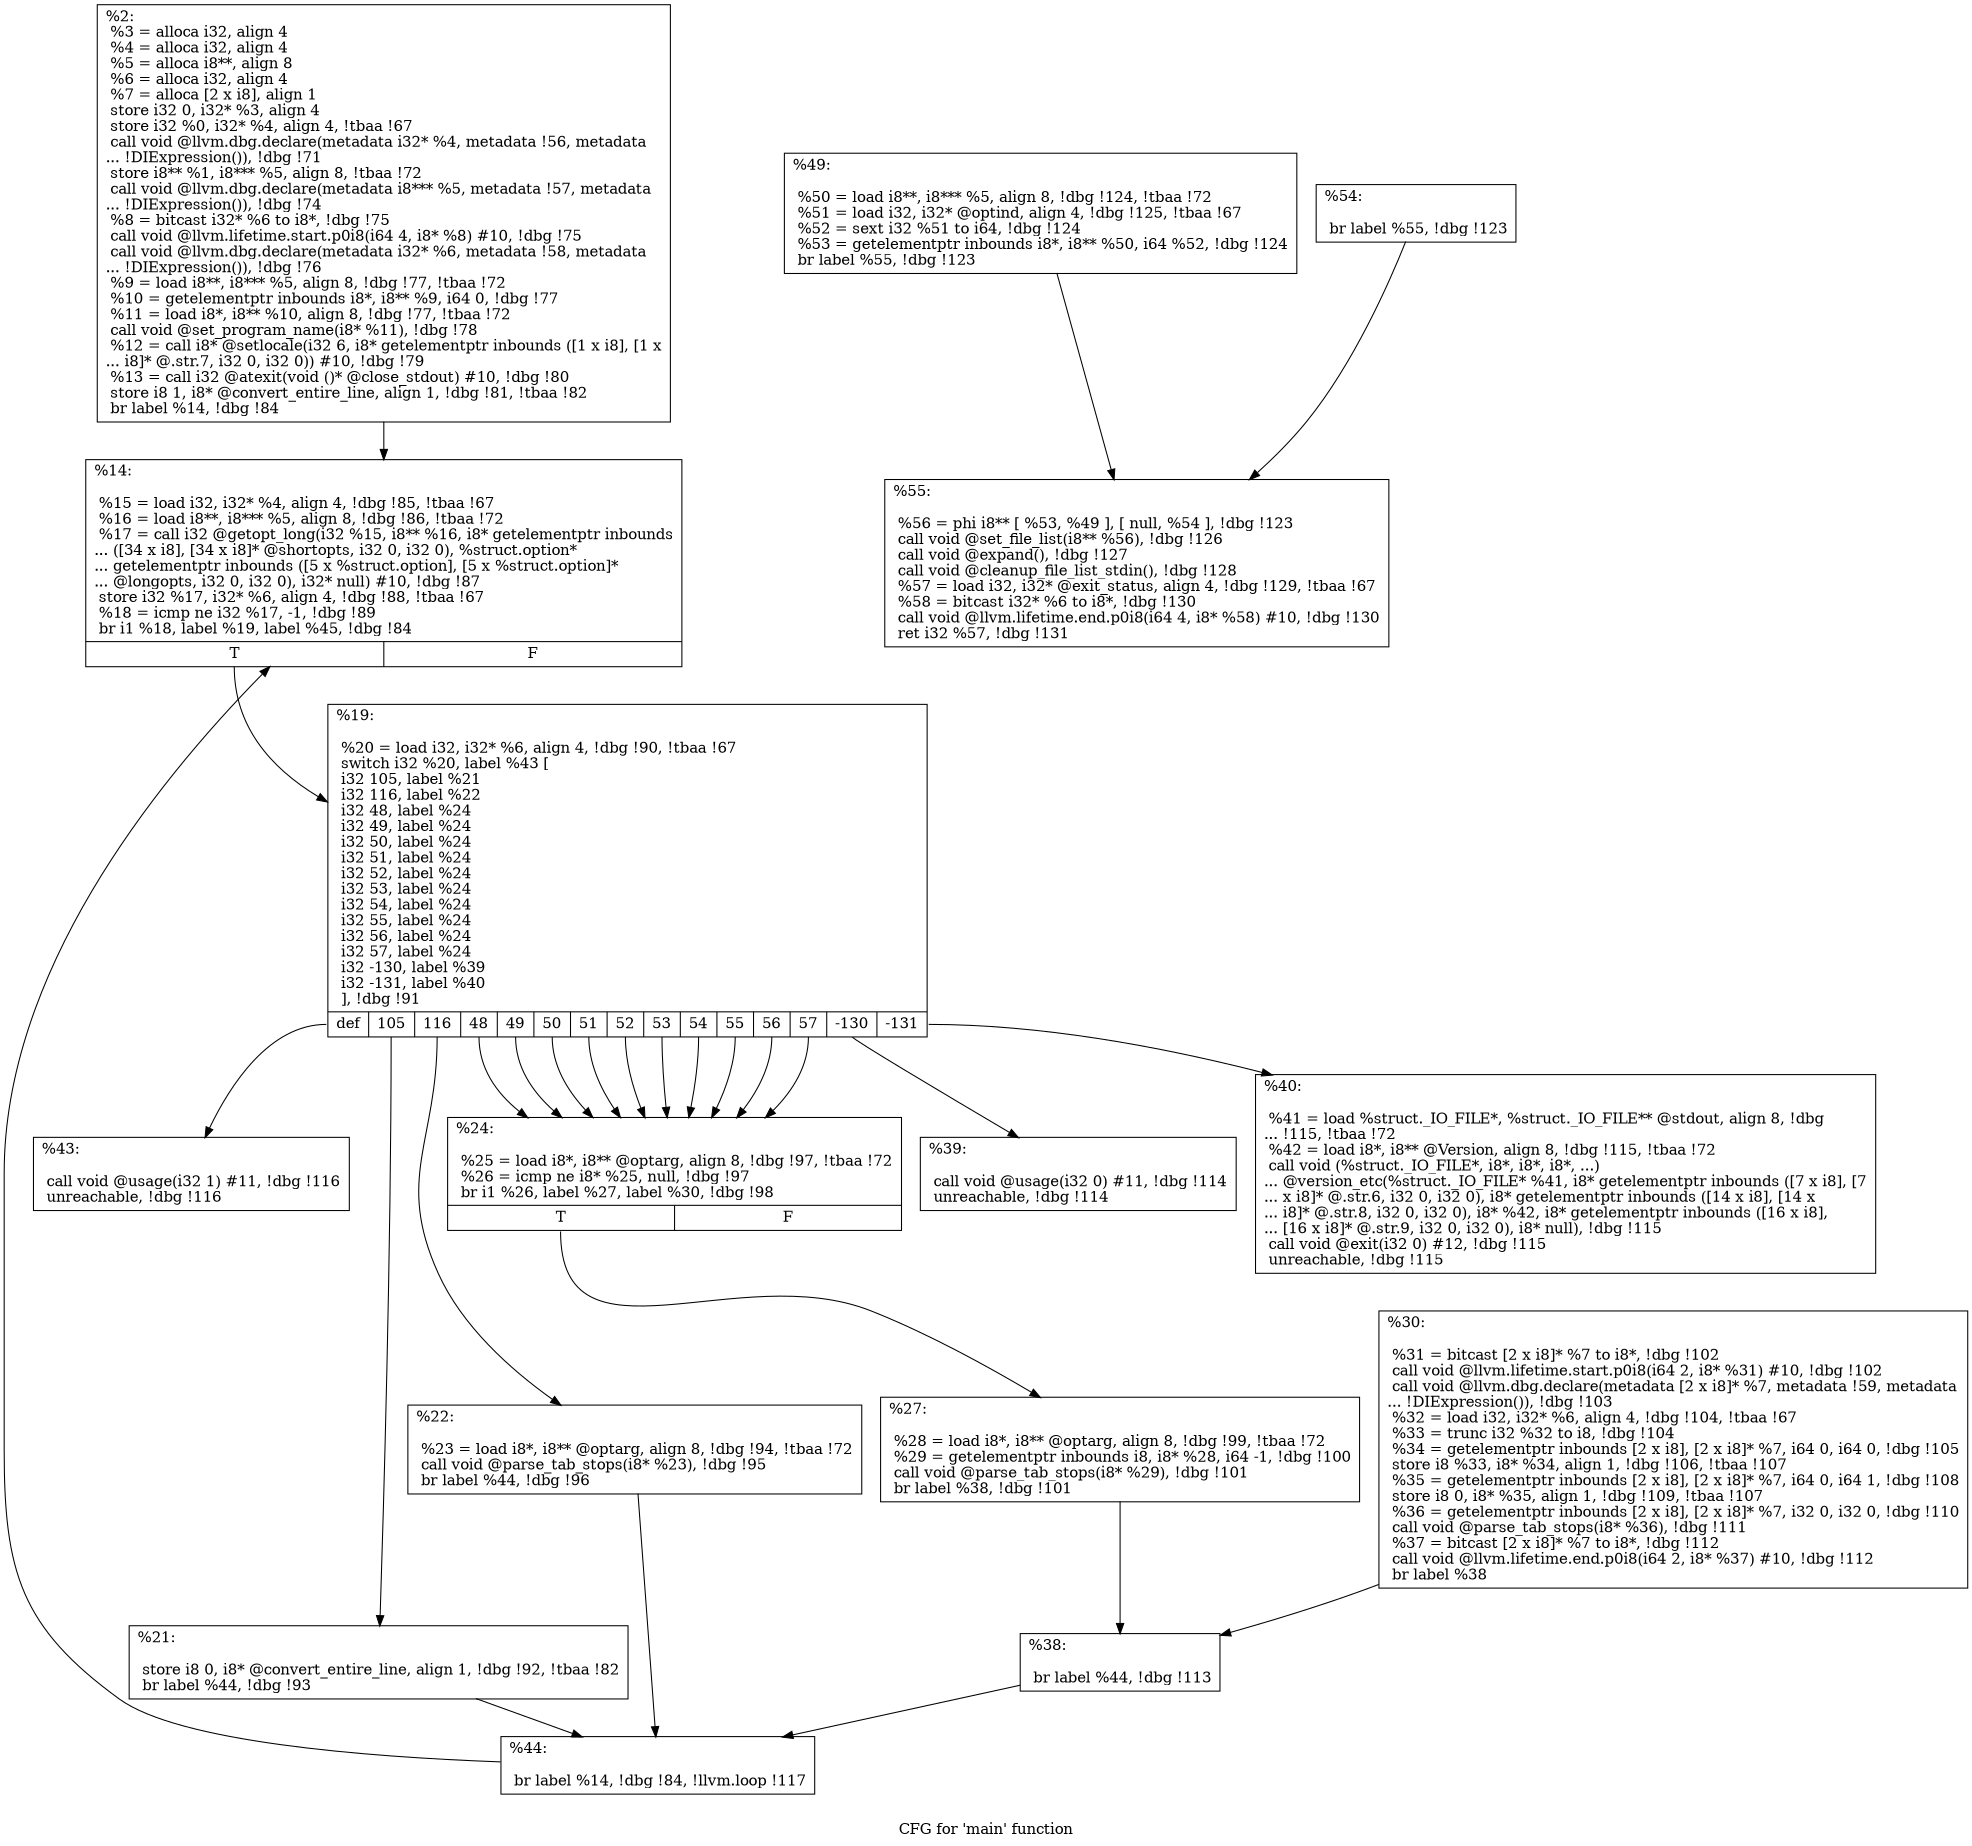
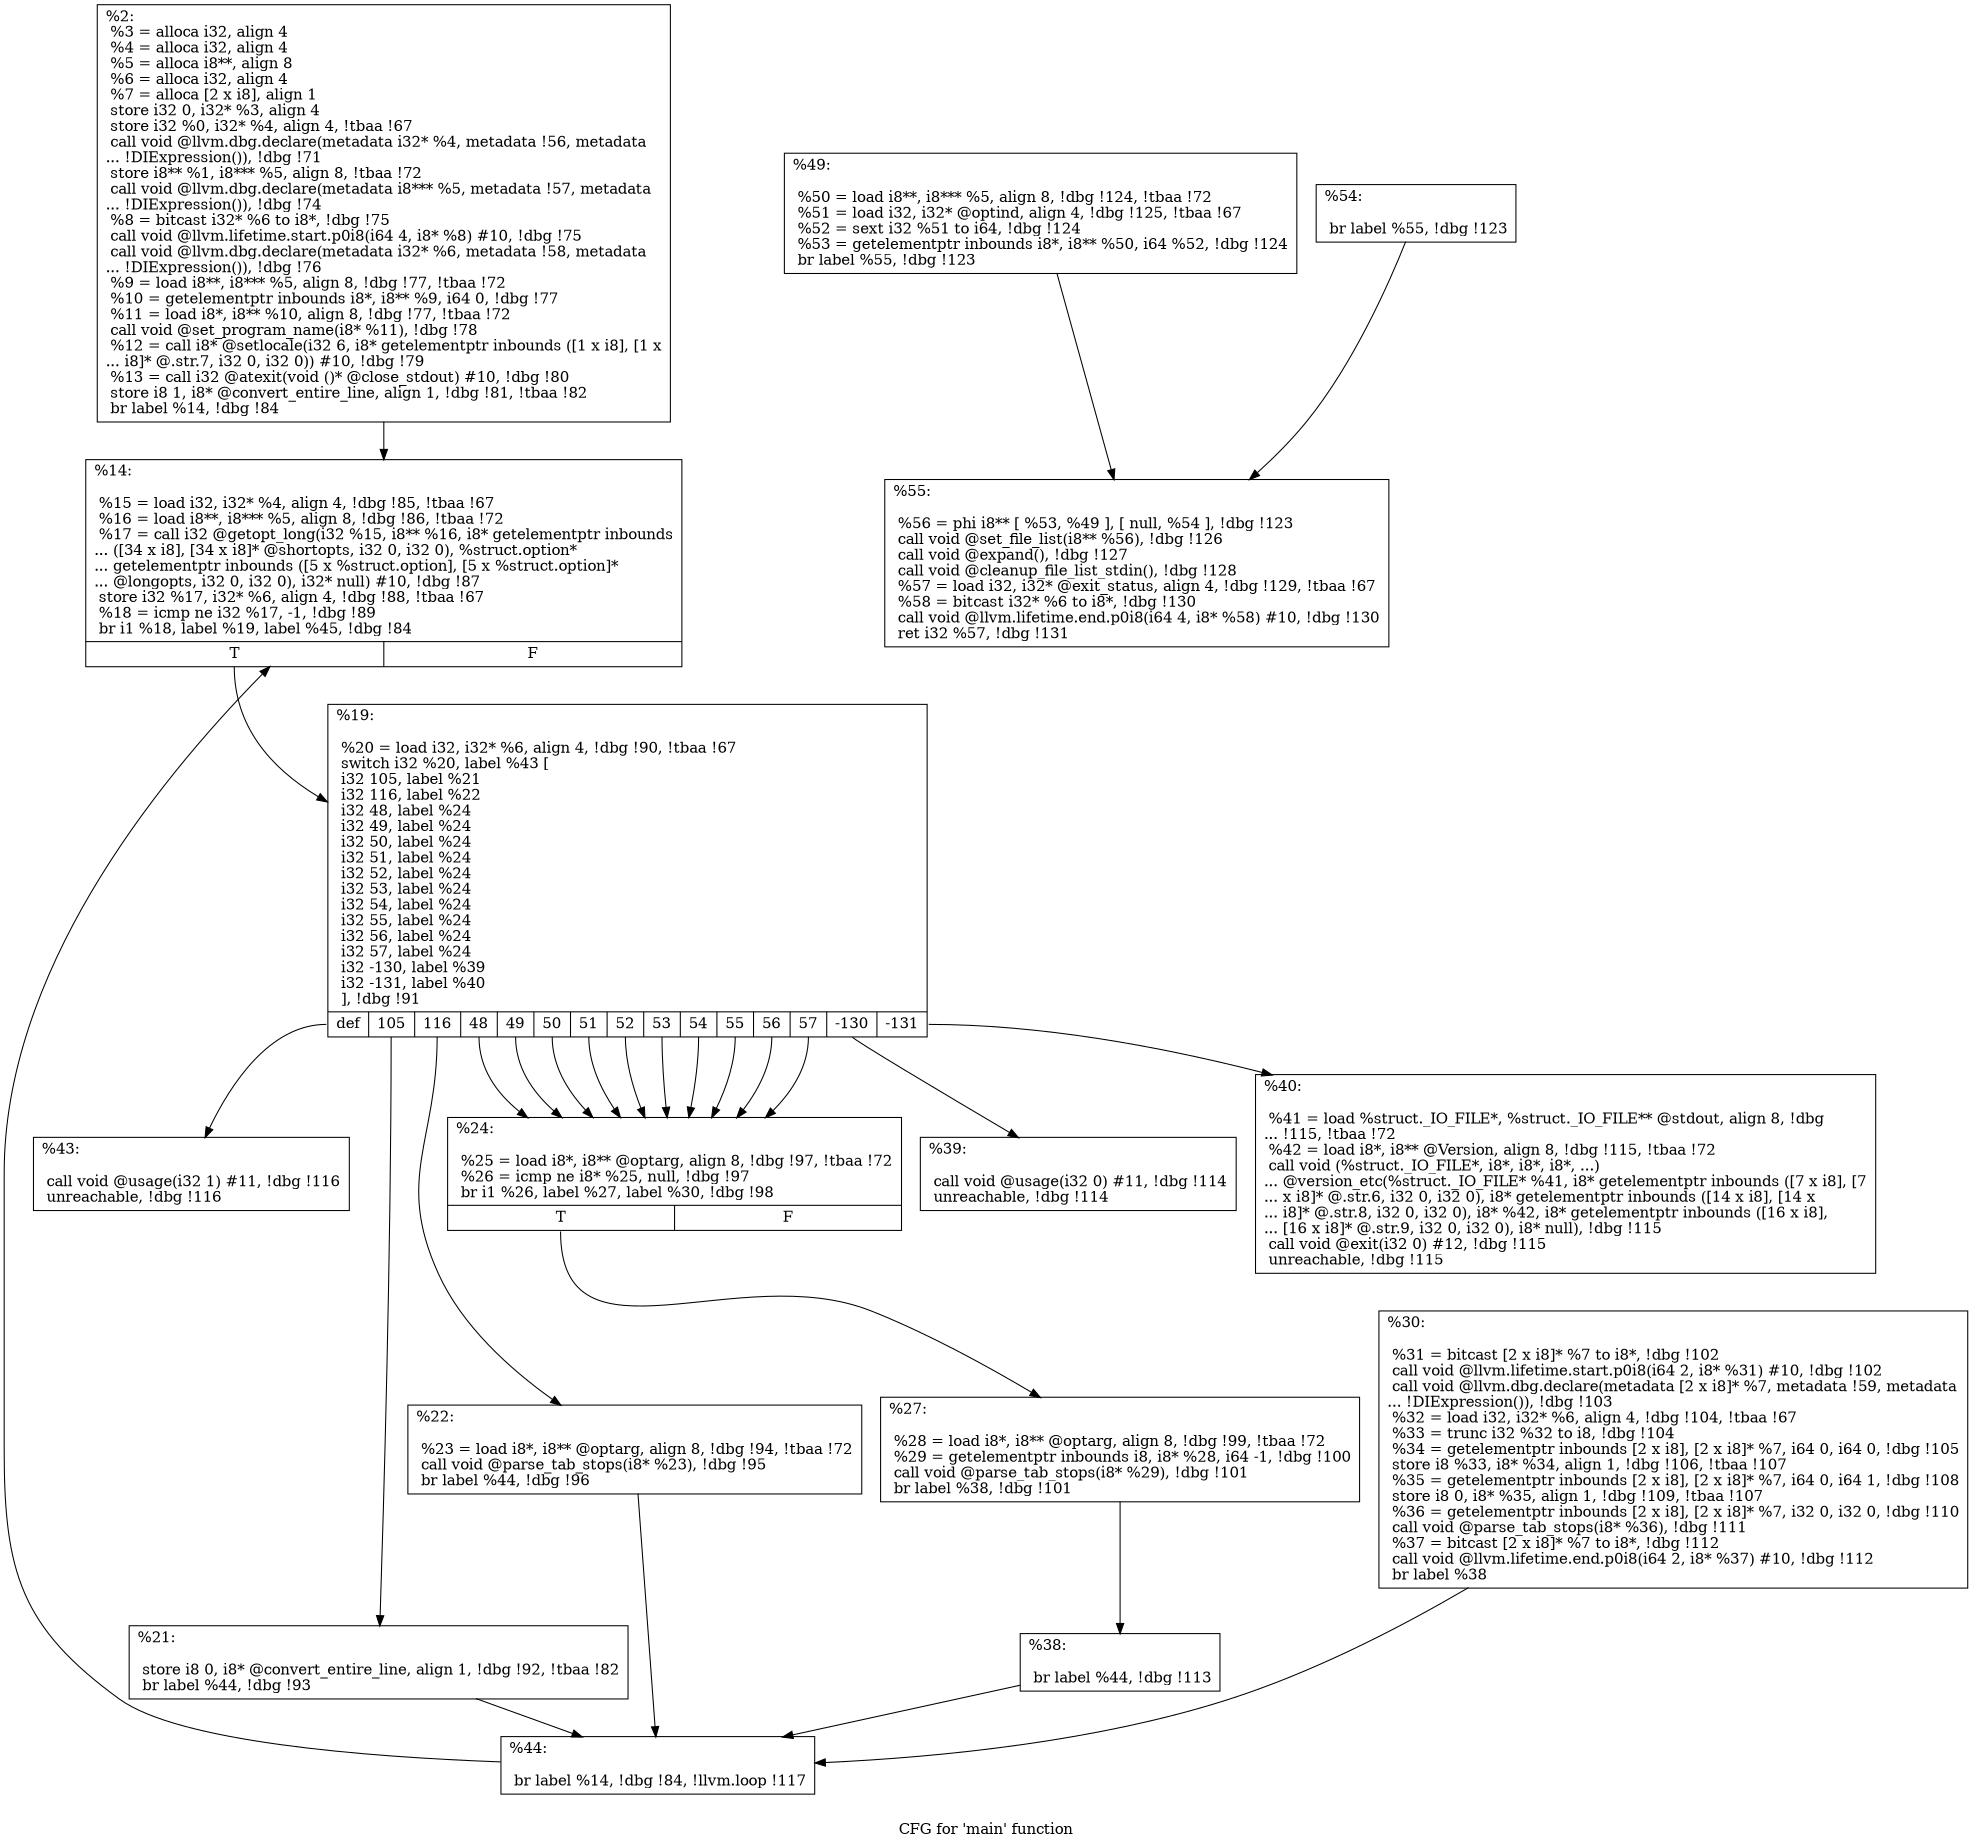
(1305, 1610) -> (1159, 1718)
